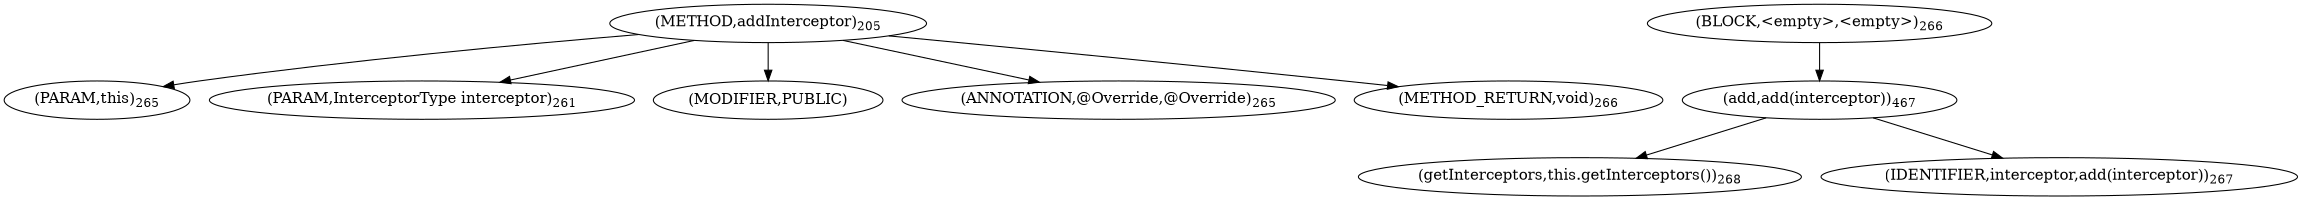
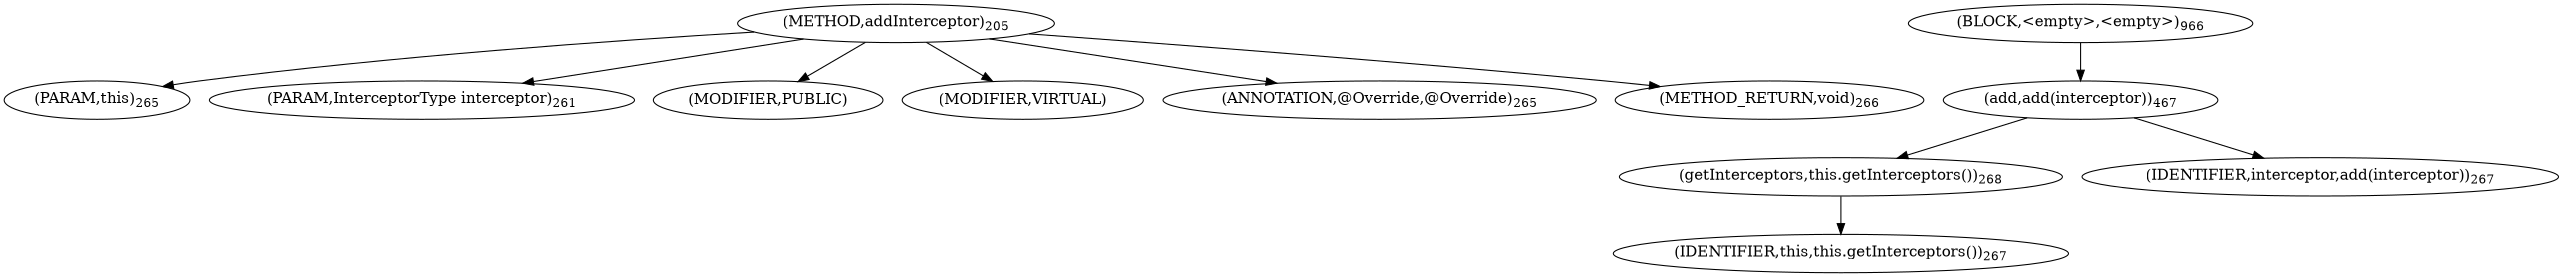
(1931, 22) -> (2192, 22)
none -> (1023, 100)
none -> (1841, 254)
